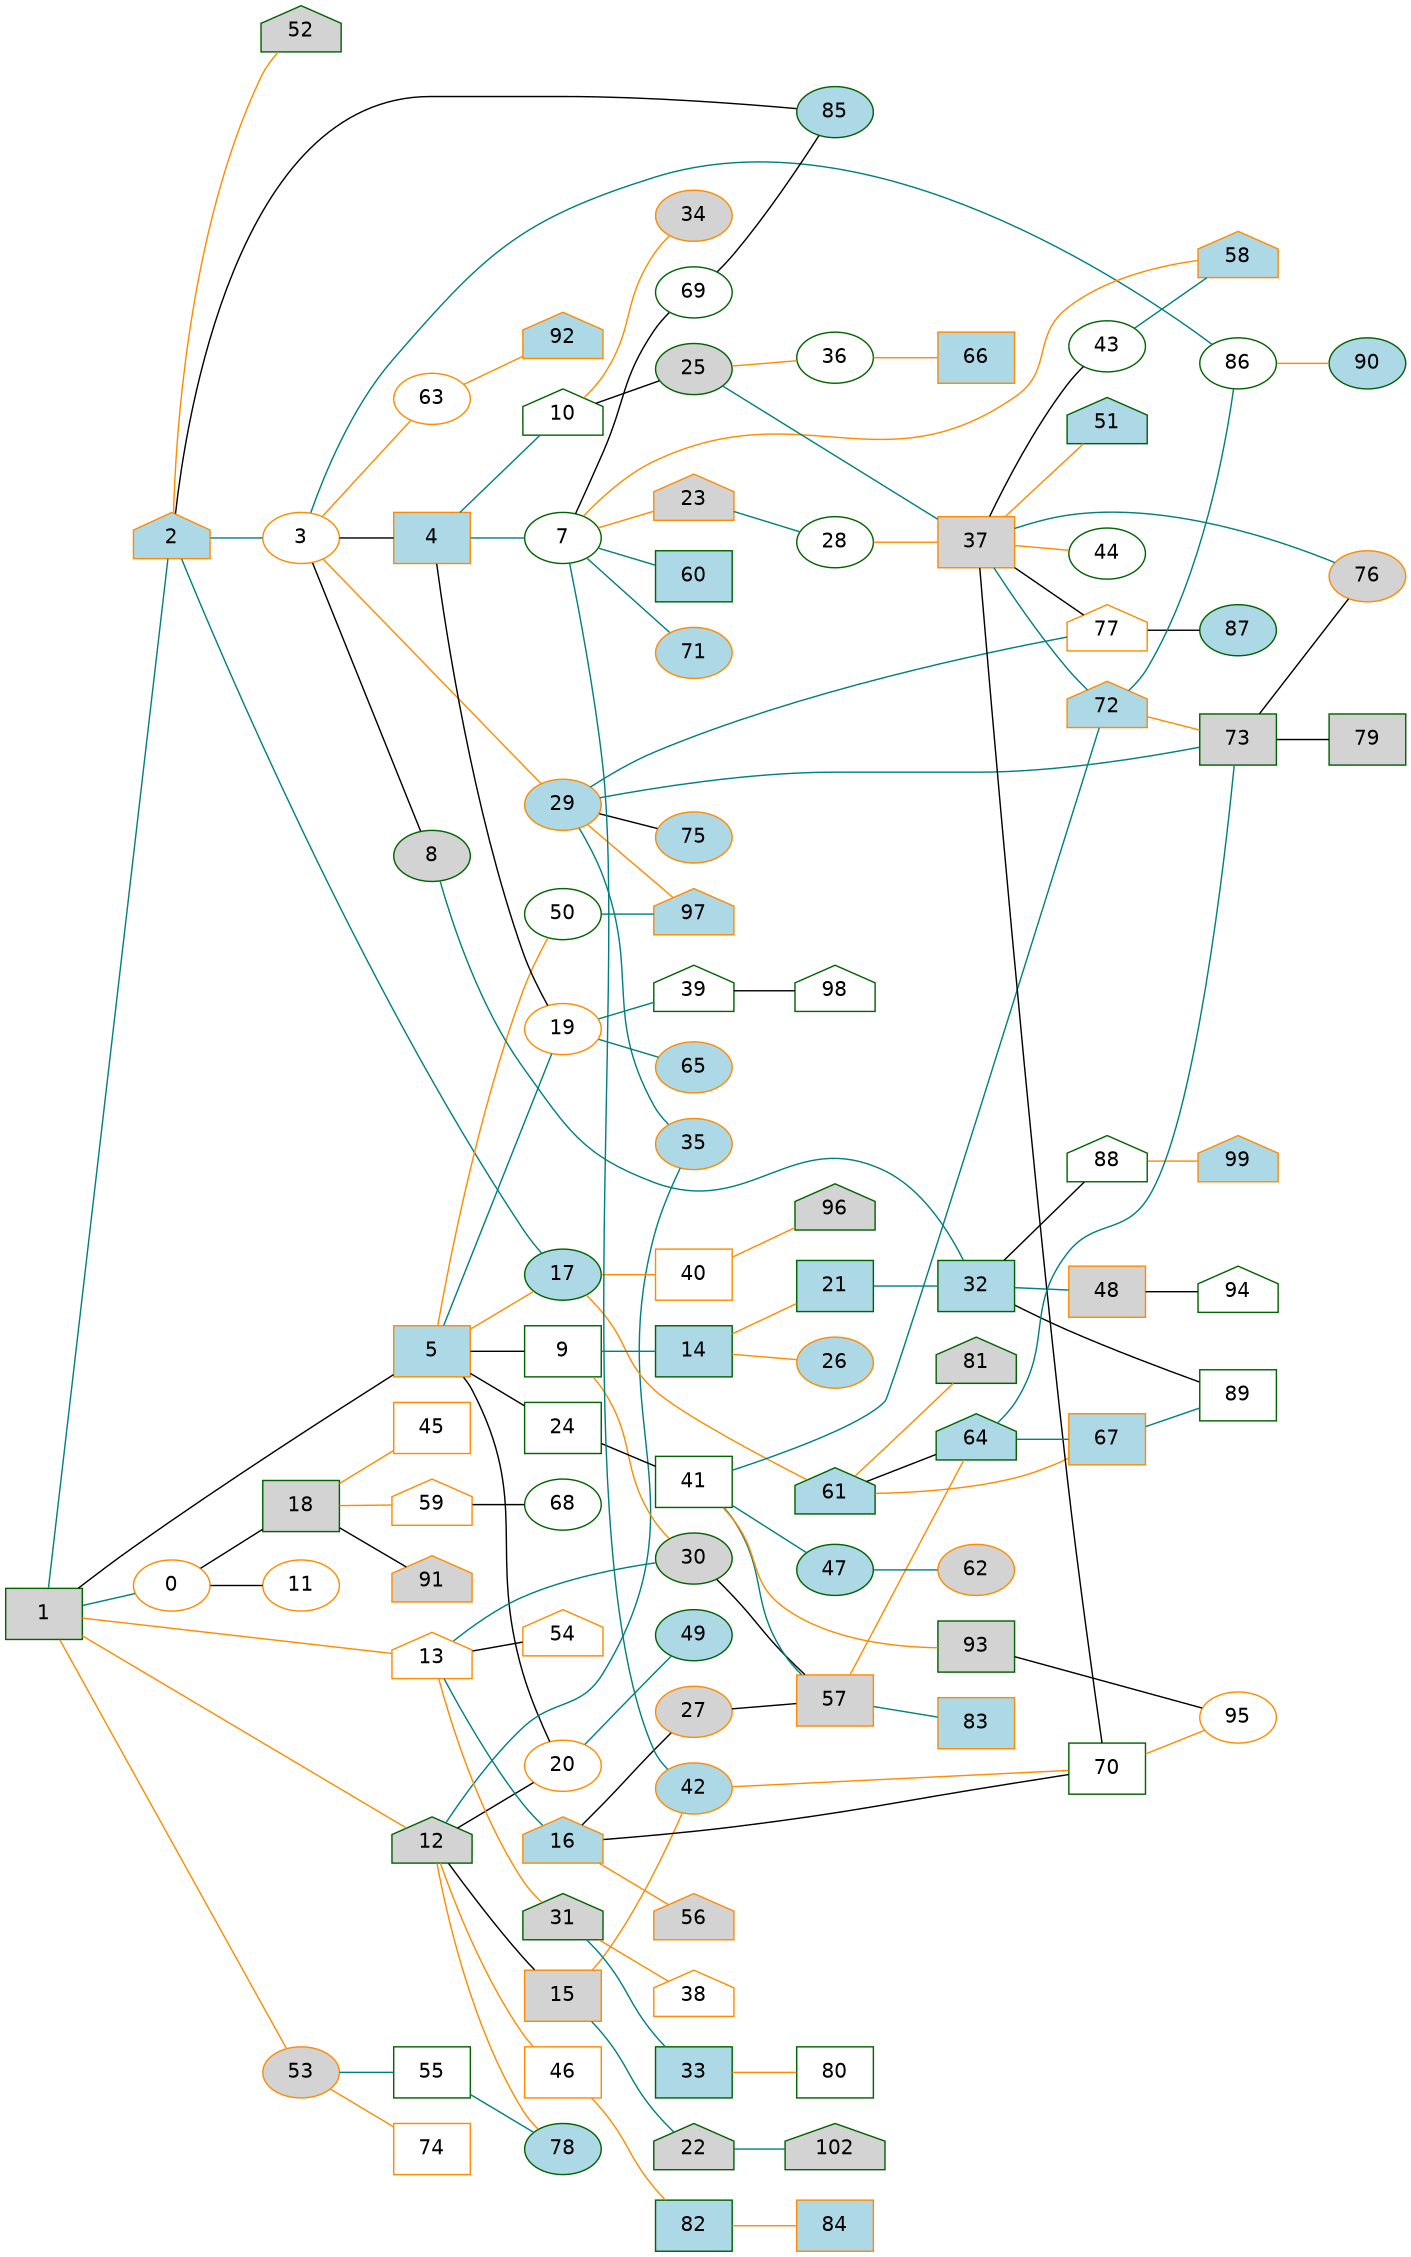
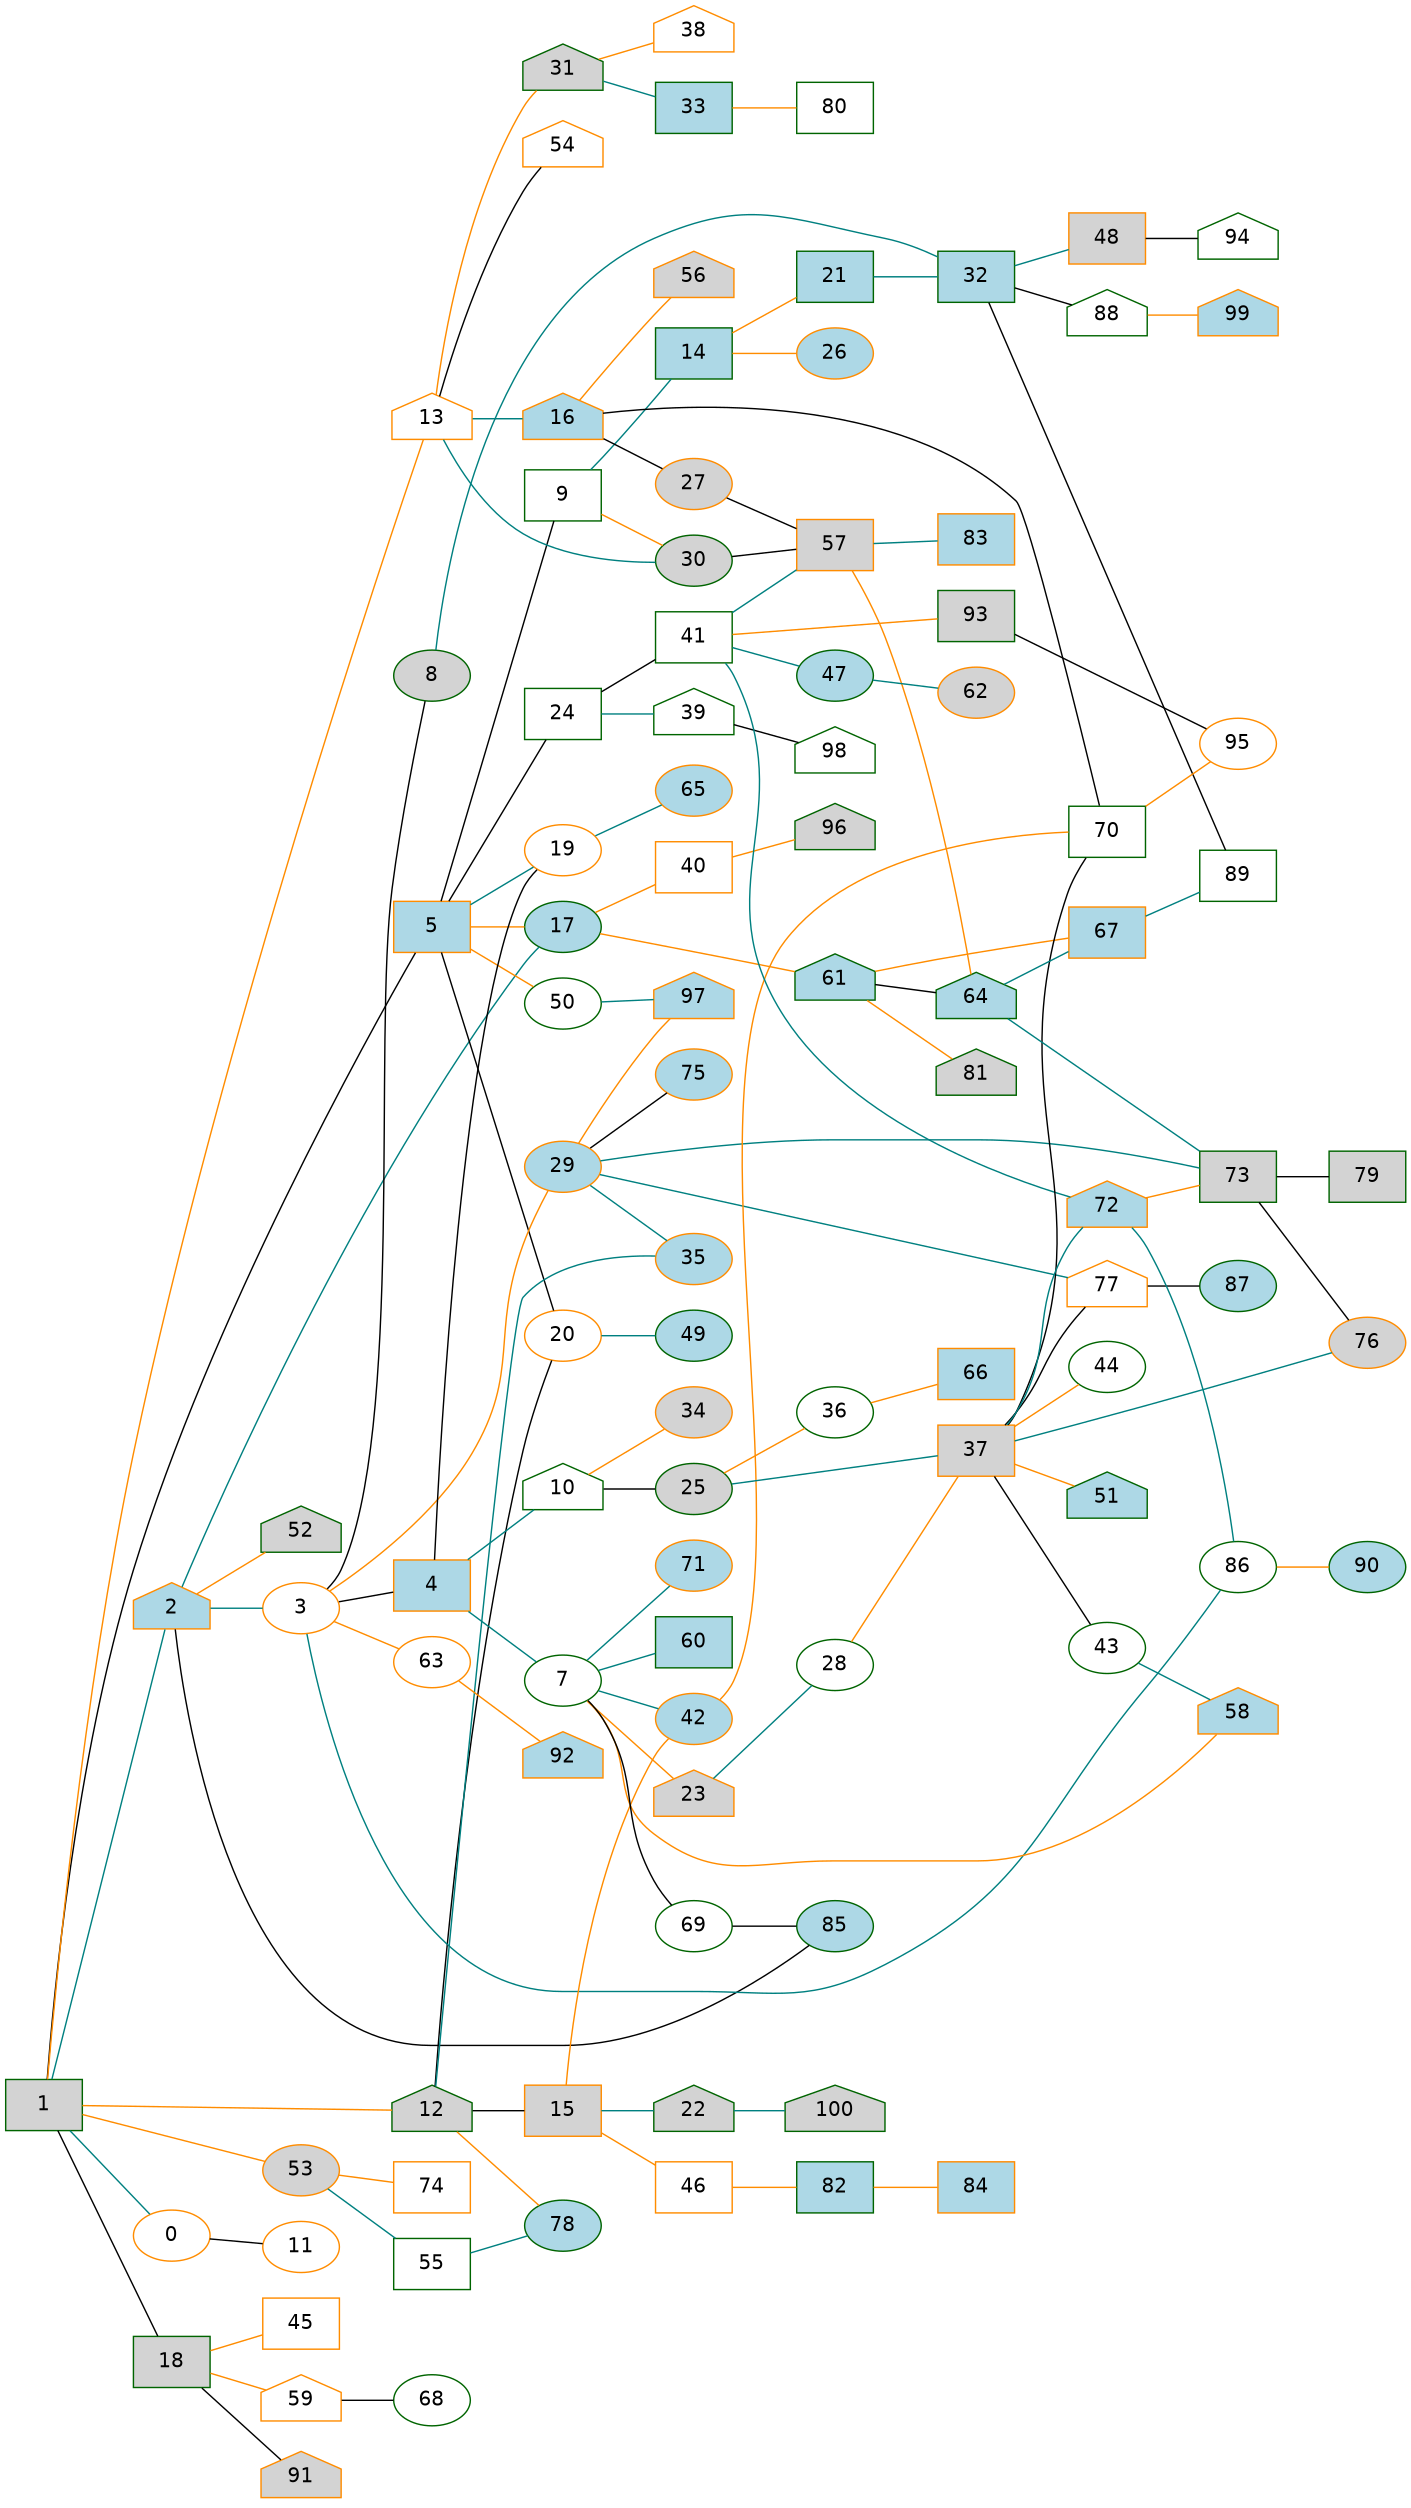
(634, 1008) -> (628, 714)
(232, 1549) -> (108, 2233)
(480, 1959) -> (628, 2149)
(835, 2149) -> (835, 2111)
